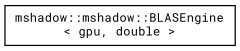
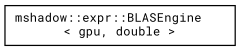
(120, 26) -> (120, 26)
